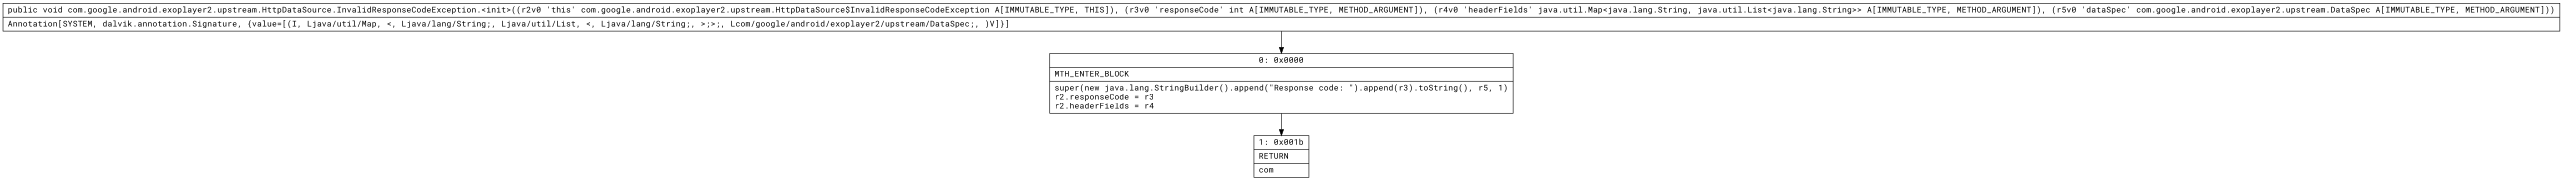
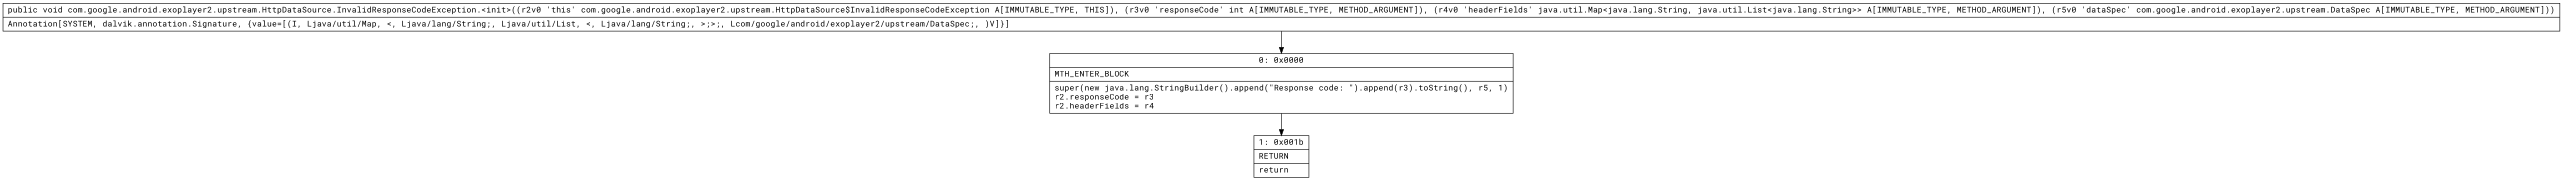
(1266, 170) -> (1274, 170)
